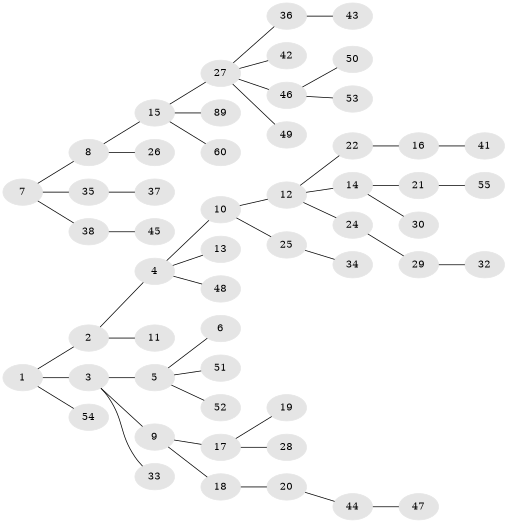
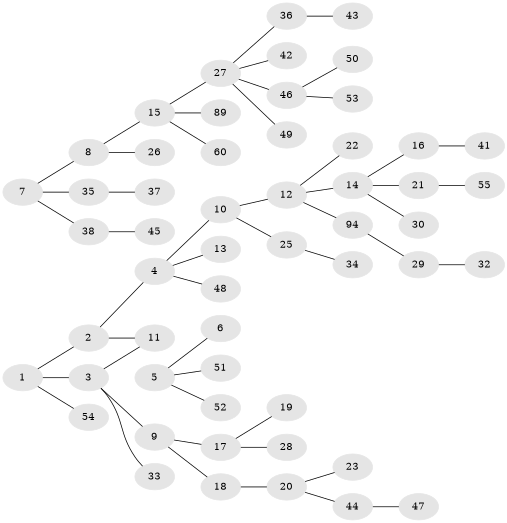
(386, 146) -> (386, 166)
(353, 225) -> (353, 225)
(122, 378) -> (122, 358)
none -> (353, 467)
